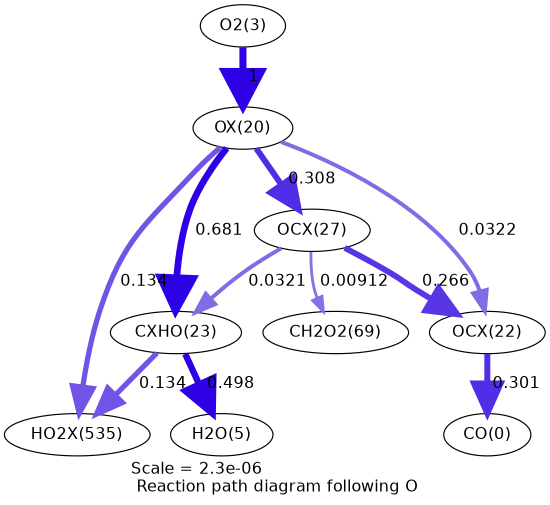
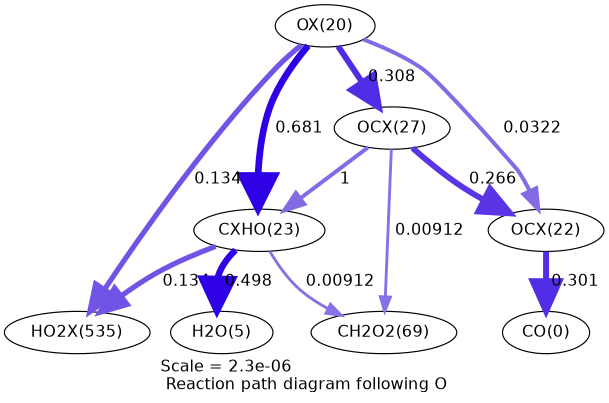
(243, 26) -> none
(275, 281) -> (343, 179)
none -> (294, 285)
